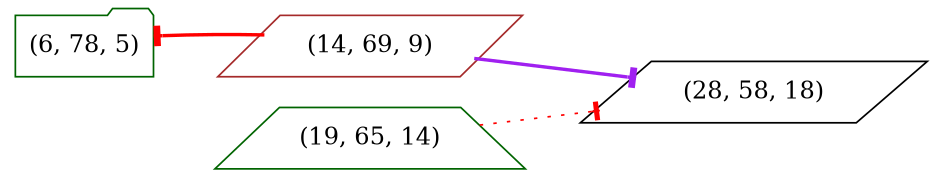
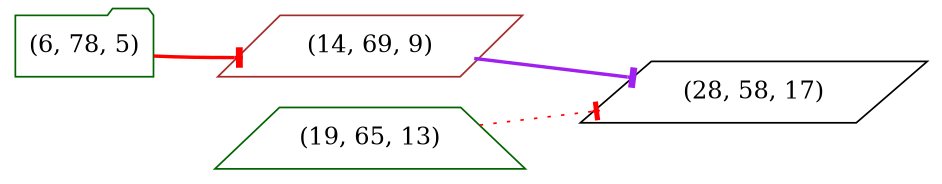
(213, 35) -> (194, 57)
(754, 92) -> (754, 92)
(370, 138) -> (370, 138)
